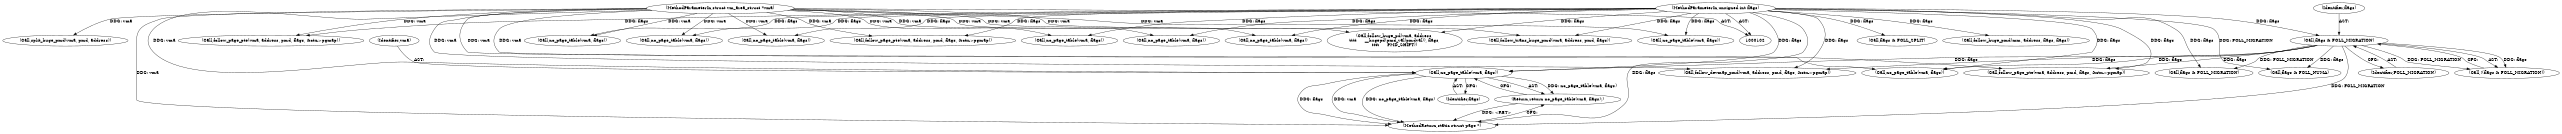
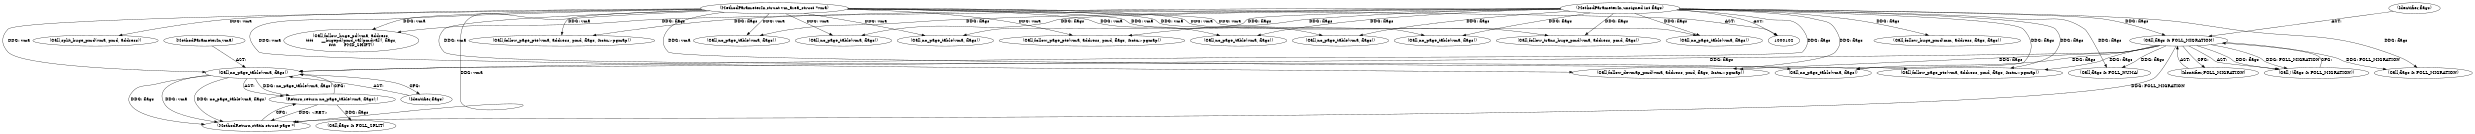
(1826, 18) -> (343, 112)
(394, 41) -> (204, 41)
(2246, 41) -> (2110, 41)
(1627, 78) -> none
